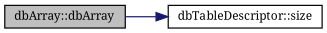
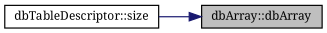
(141, 17) -> (174, 17)
